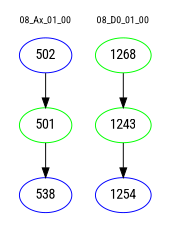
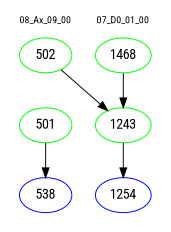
(46, 21) -> (46, 21)
(123, 21) -> (123, 21)
(46, 55) -> (46, 55)
(123, 55) -> (123, 55)
(46, 86) -> (74, 81)
